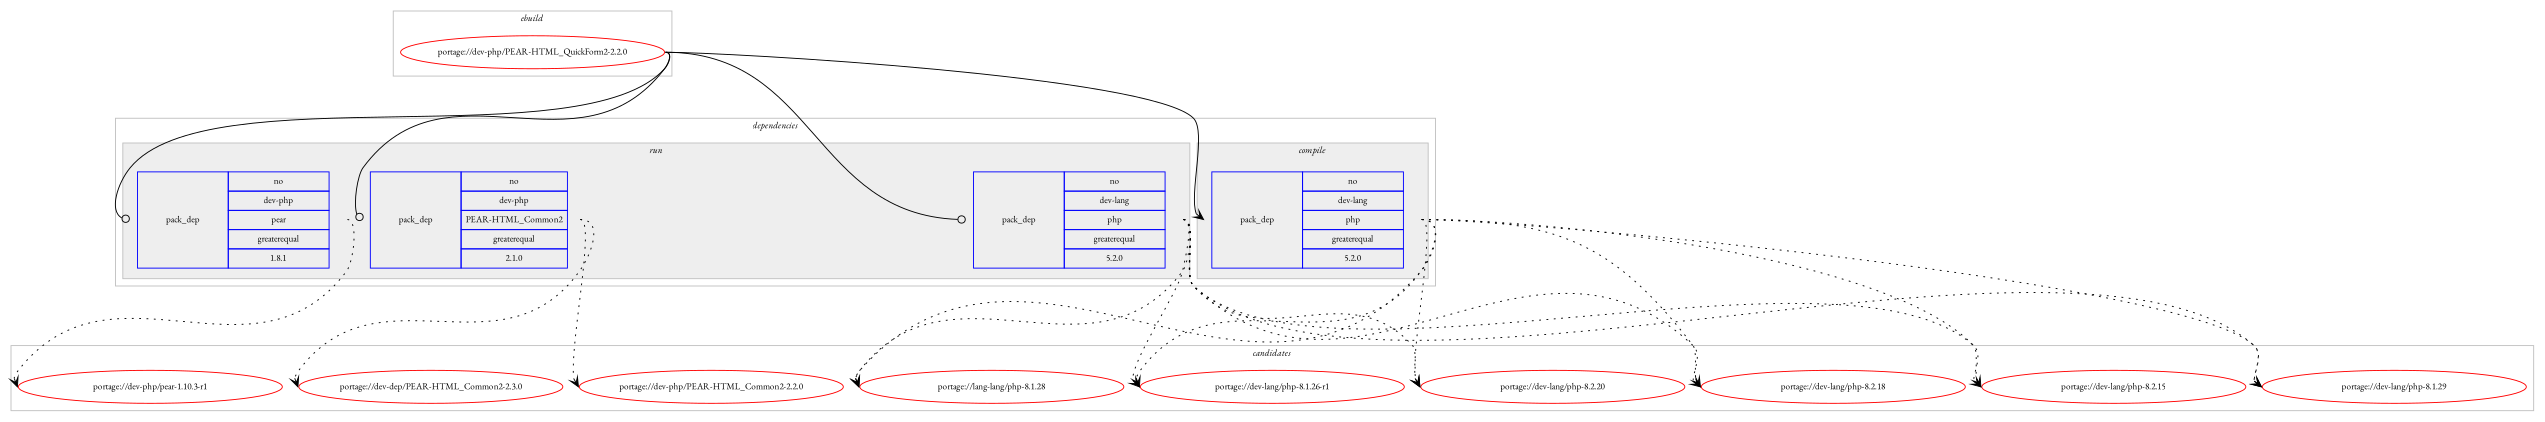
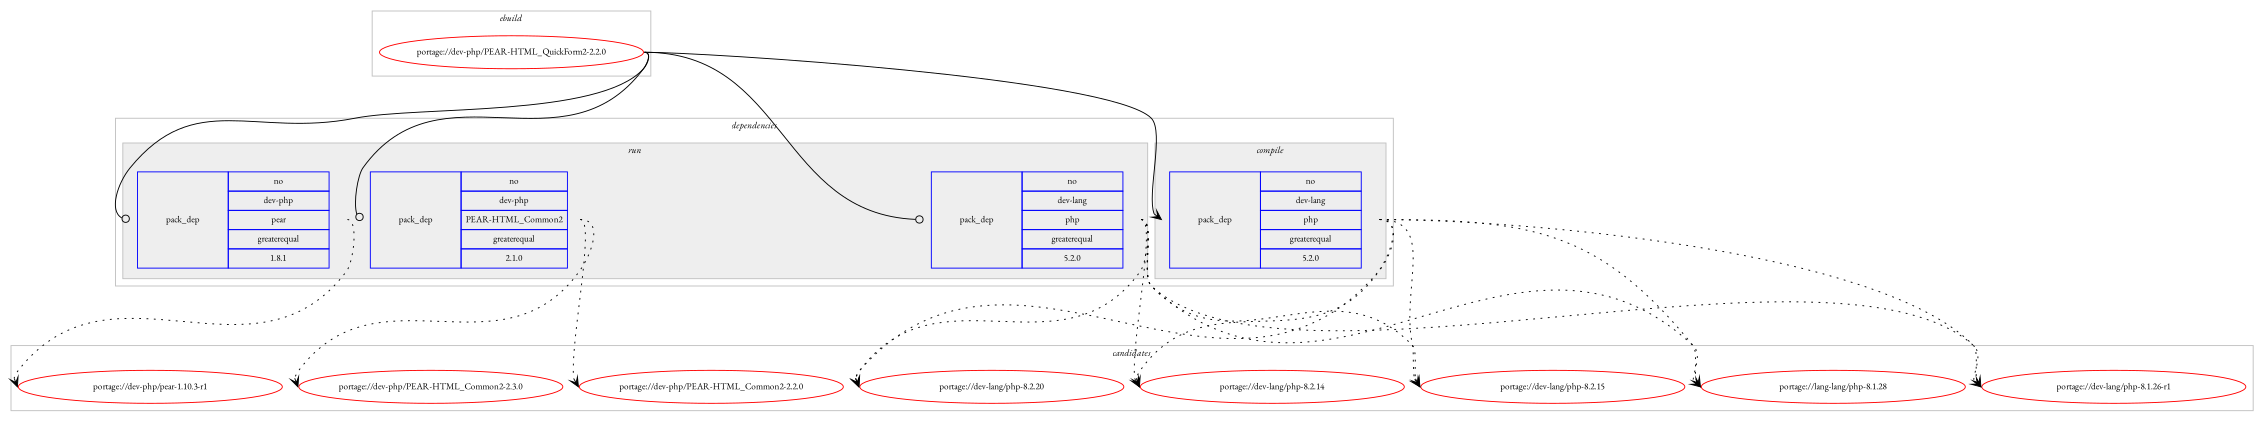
(431, 387) -> (431, 387)
(1833, 387) -> (1272, 387)
(2394, 387) -> none
